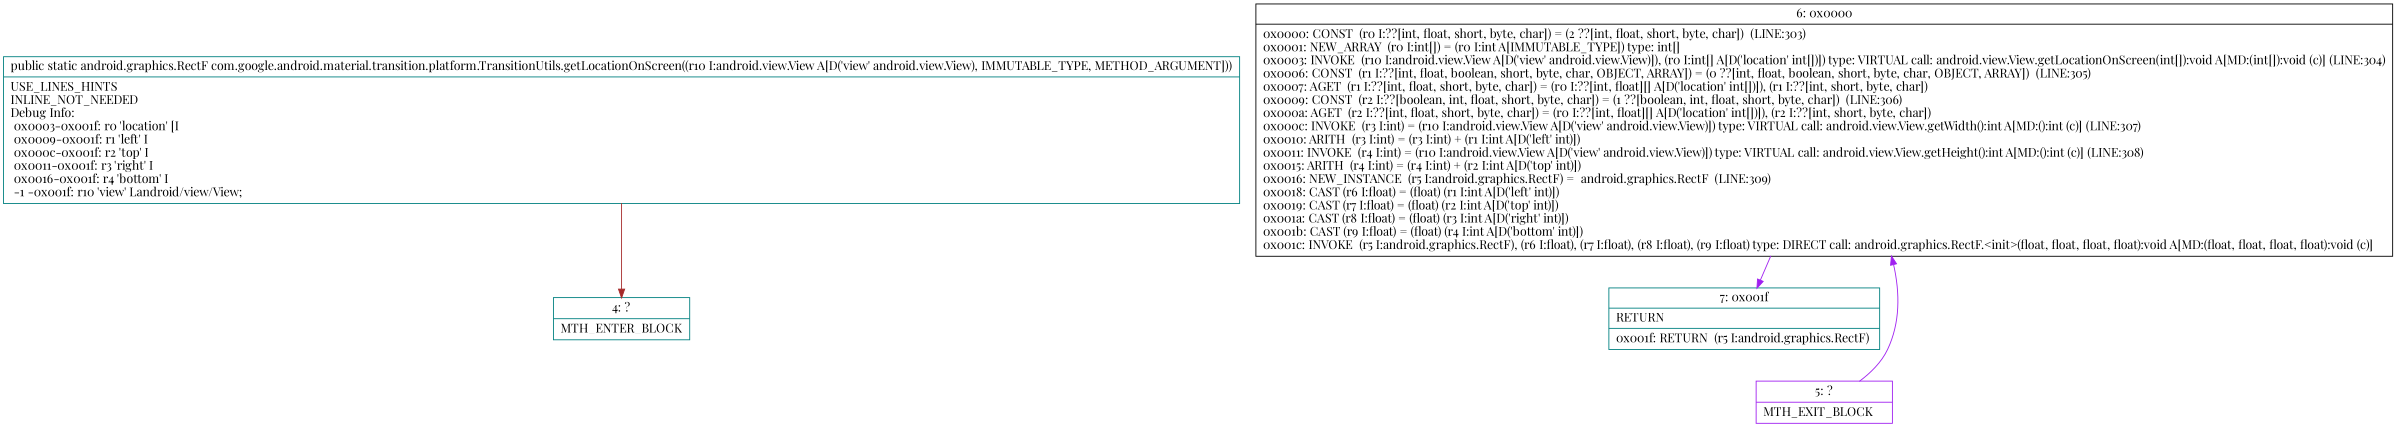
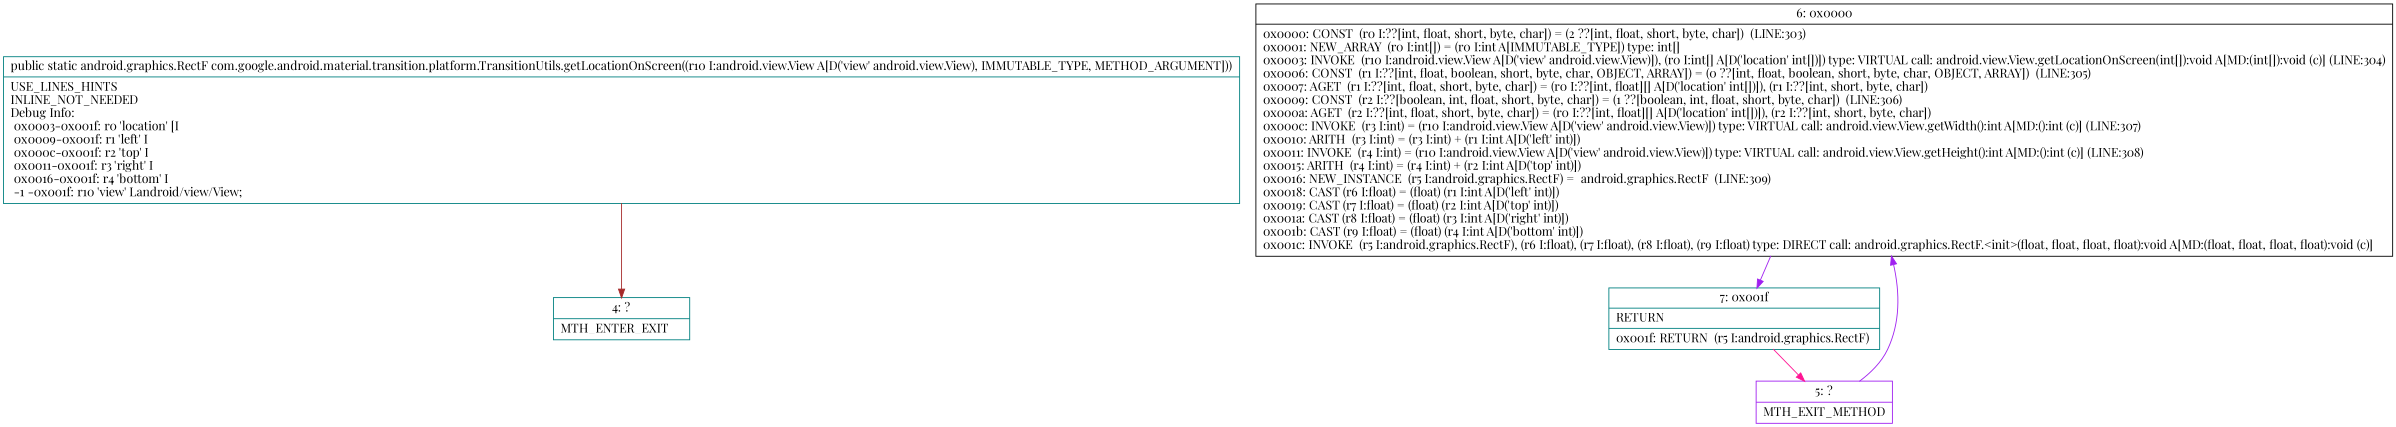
(622, 329) -> (615, 329)
none -> (1786, 362)
(1818, 412) -> (1824, 412)
